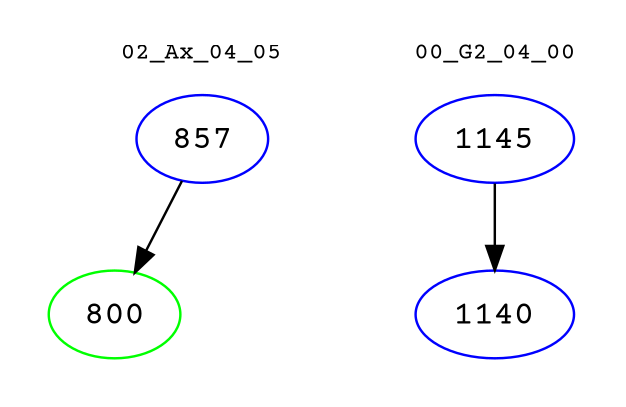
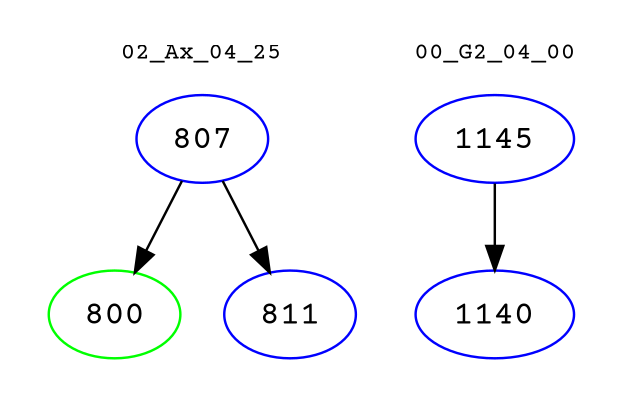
(202, 52) -> (202, 52)
(202, 139) -> (202, 139)
none -> (290, 314)
